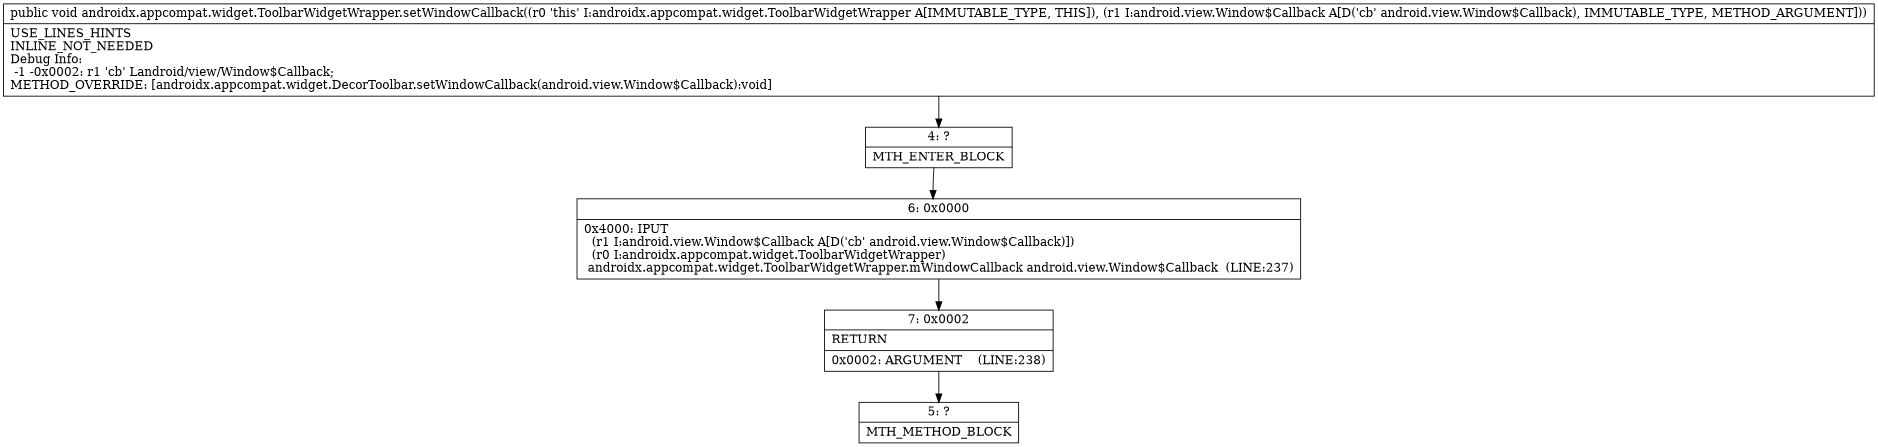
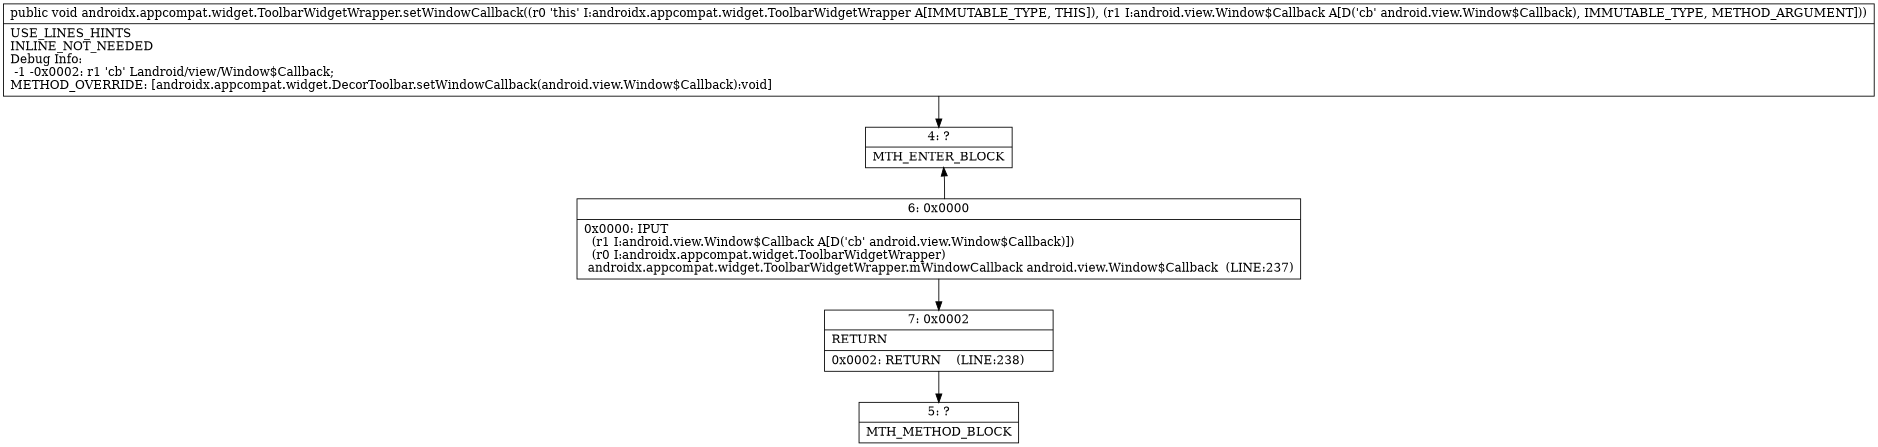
(933, 179) -> (945, 188)
(630, 229) -> (630, 229)
(939, 361) -> (928, 361)
